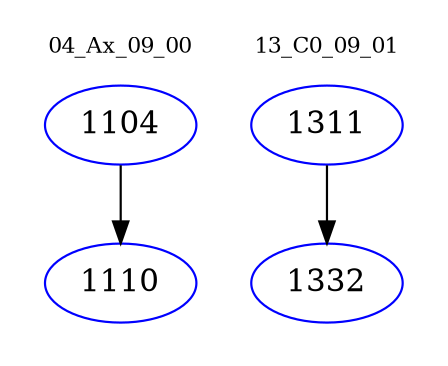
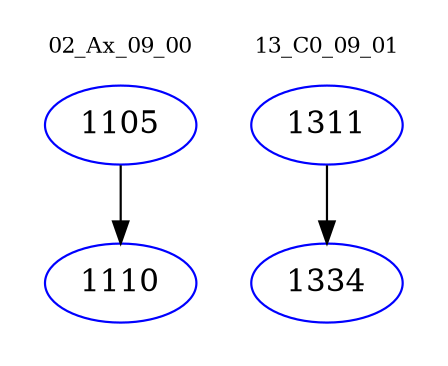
(121, 47) -> (121, 47)
(121, 125) -> (121, 125)
(327, 283) -> (327, 283)
